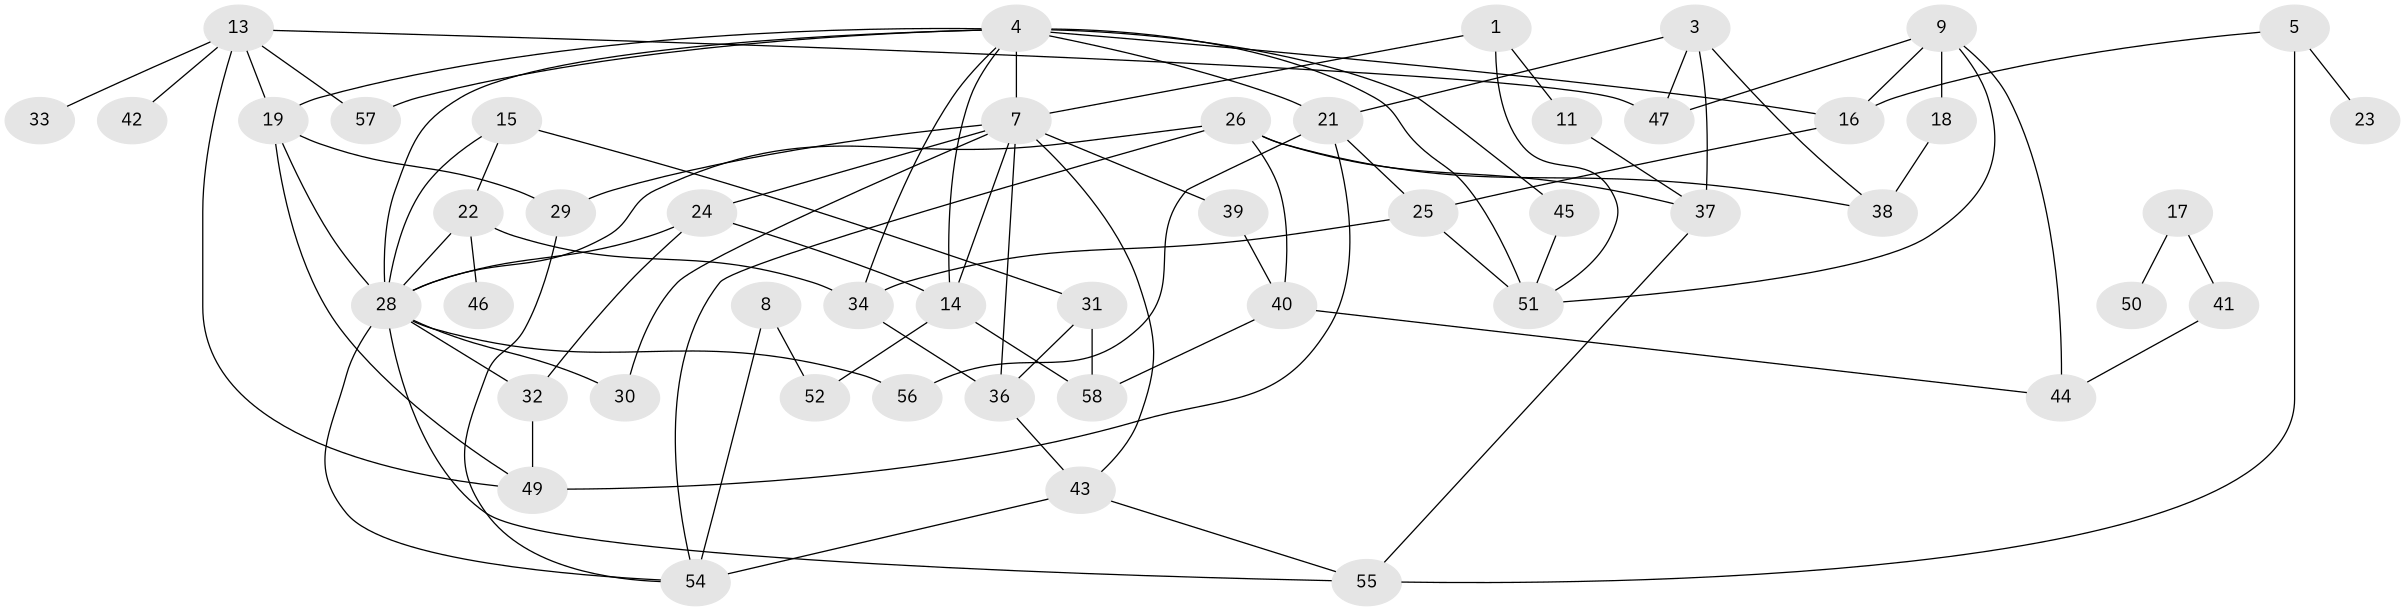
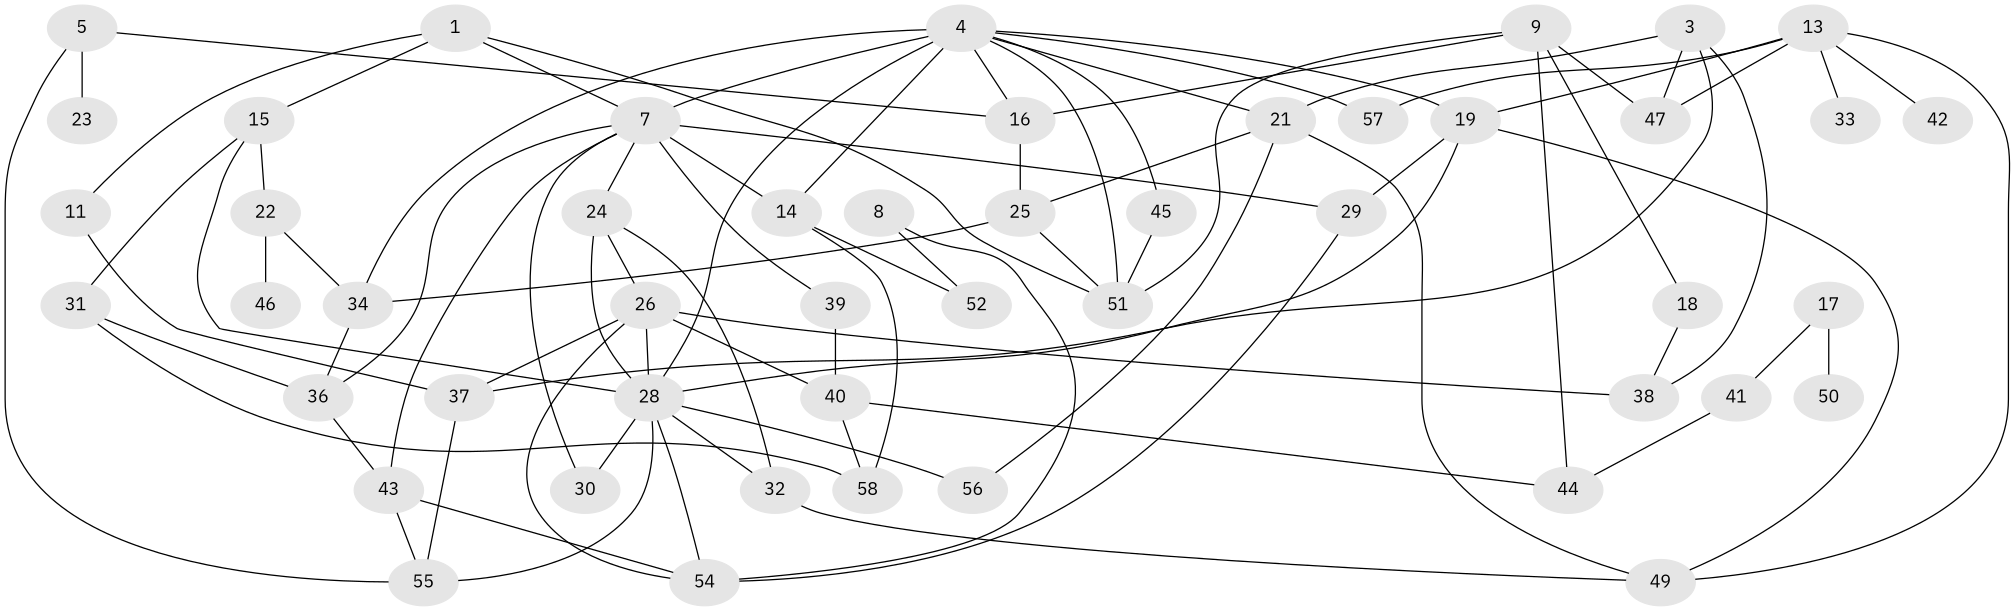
none -> (358, 74)
(829, 255) -> (621, 259)
(427, 259) -> none
